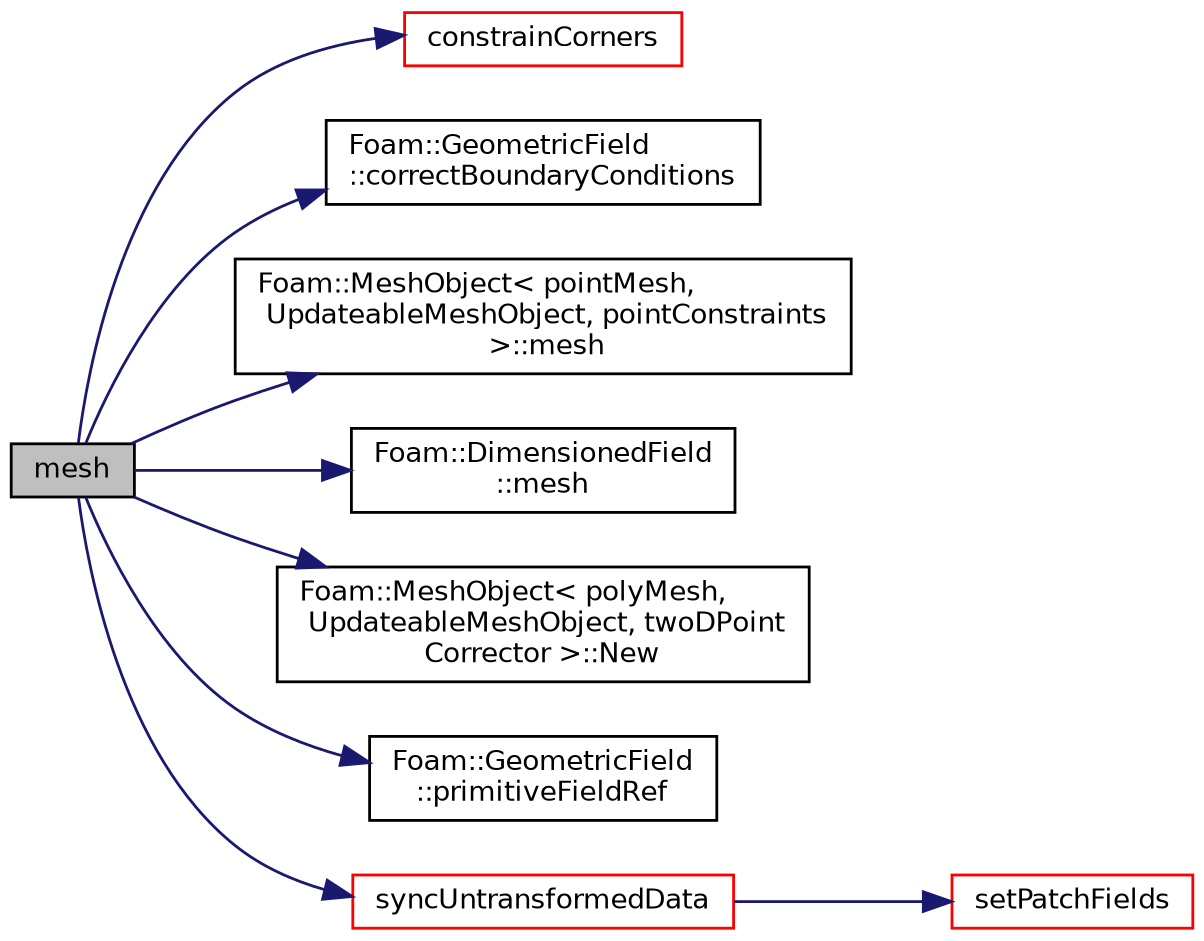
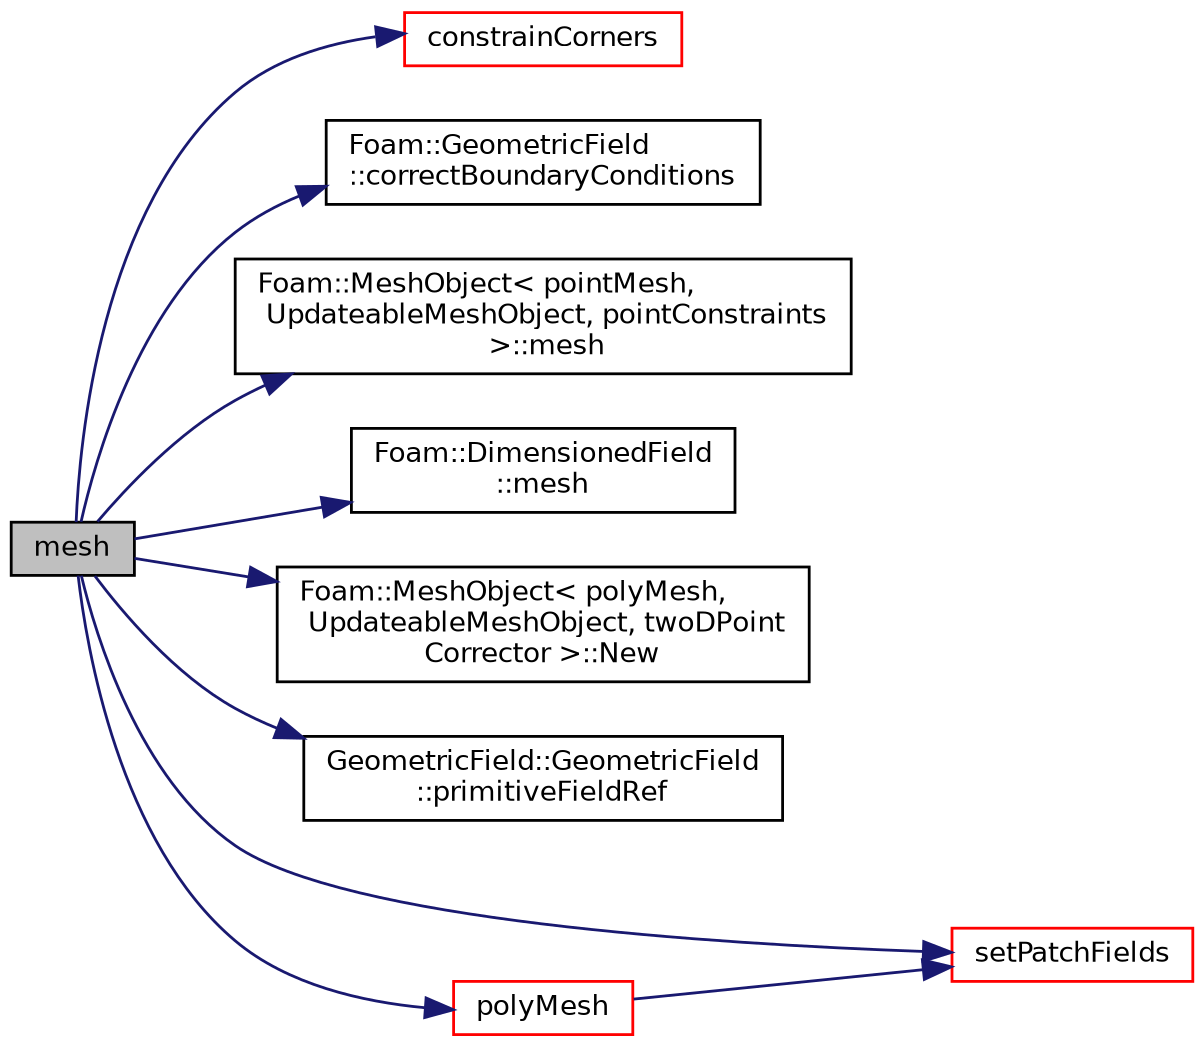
(543, 778) -> (543, 778)
(543, 902) -> (543, 1008)
none -> (417, 904)
